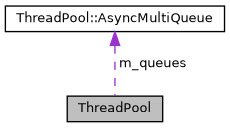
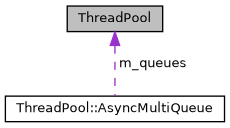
(115, 71) -> (115, 71)
